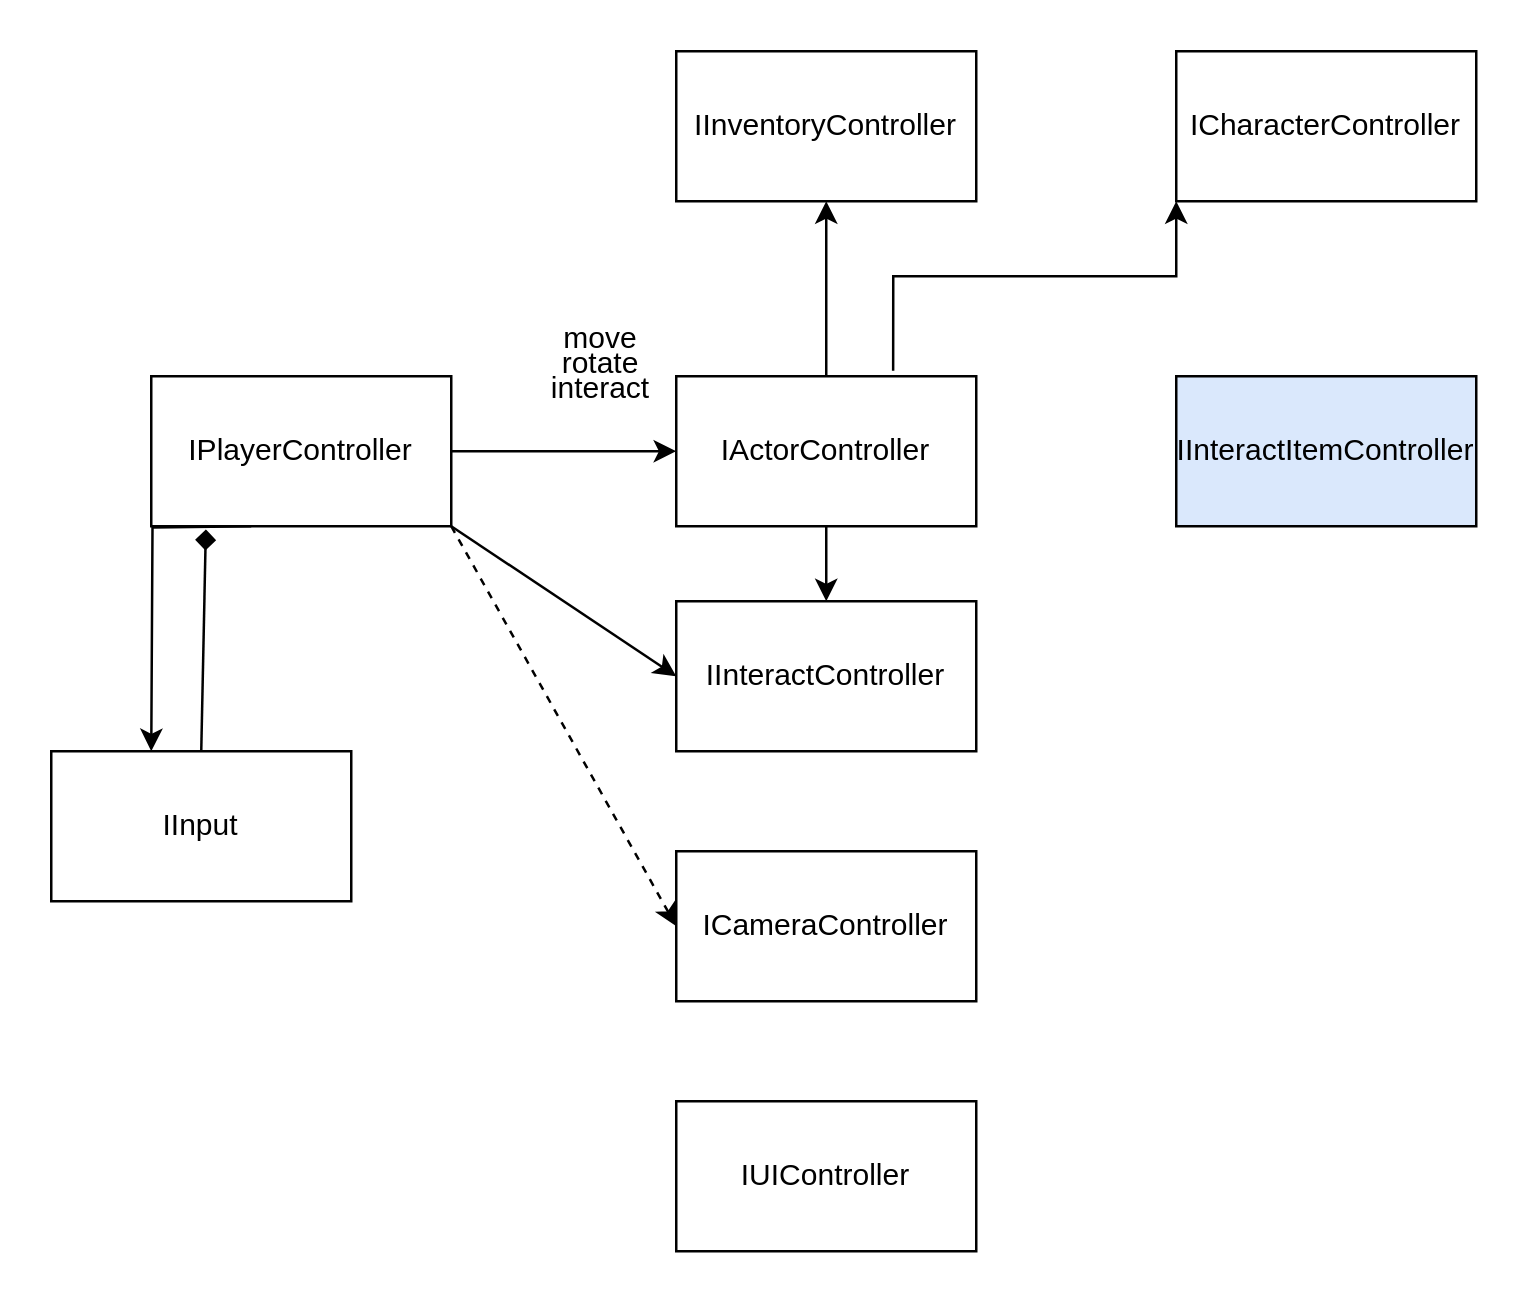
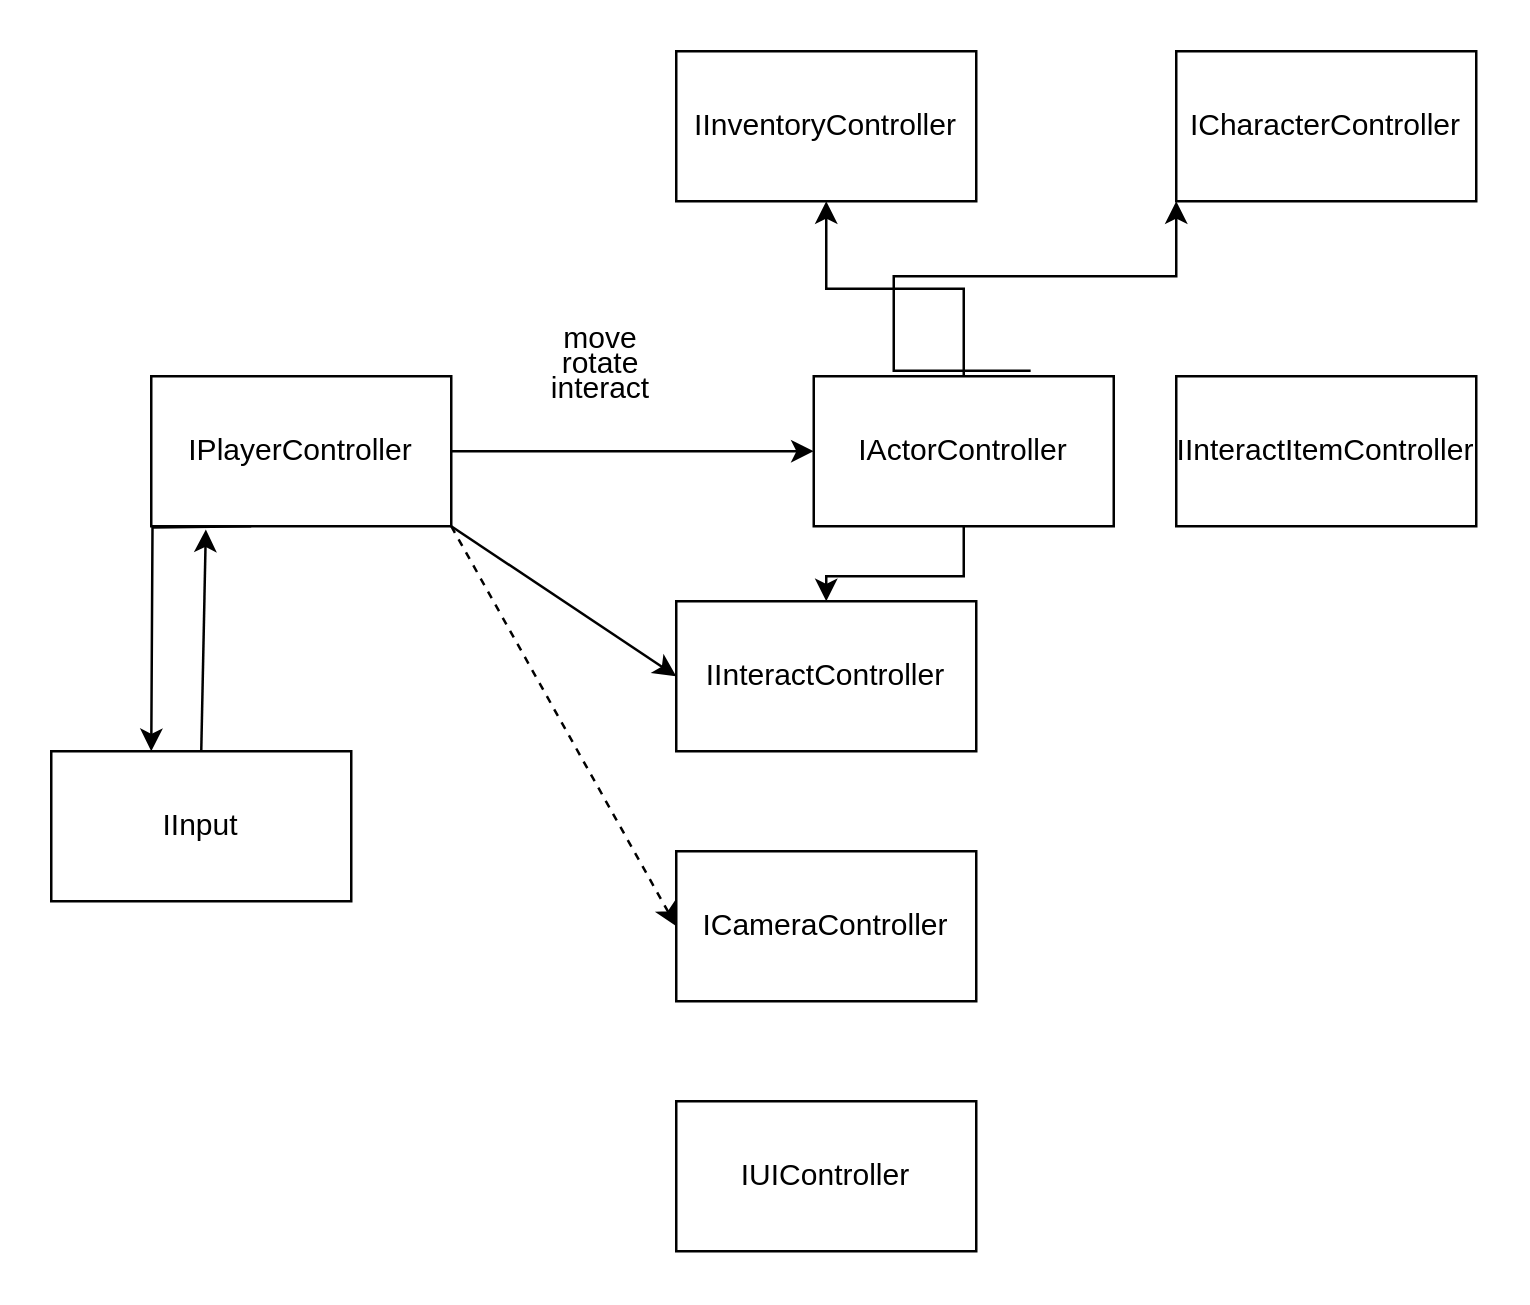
(826, 451) -> (964, 451)
(1326, 451) -> (1326, 451)
(205, 550) -> (205, 548)
